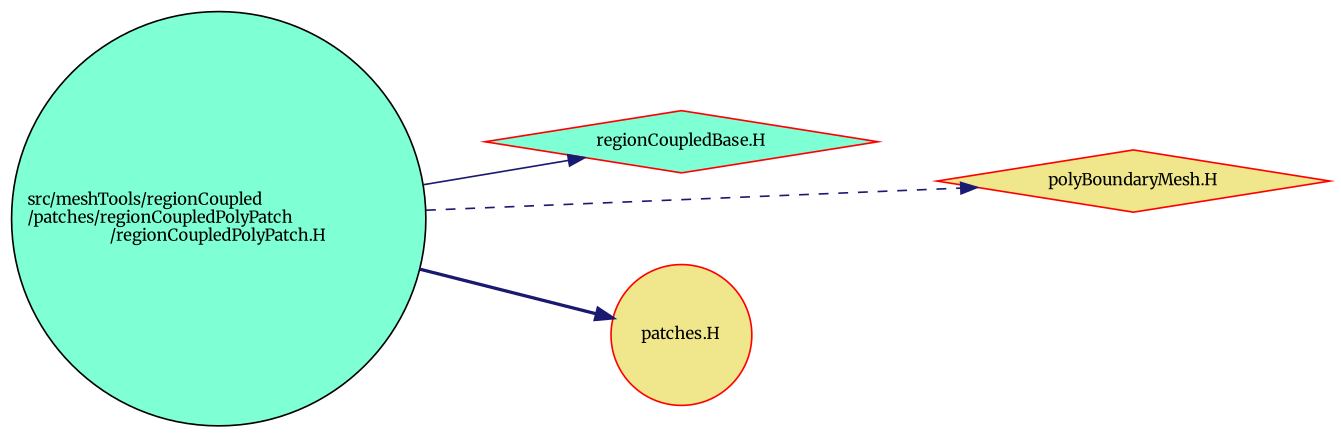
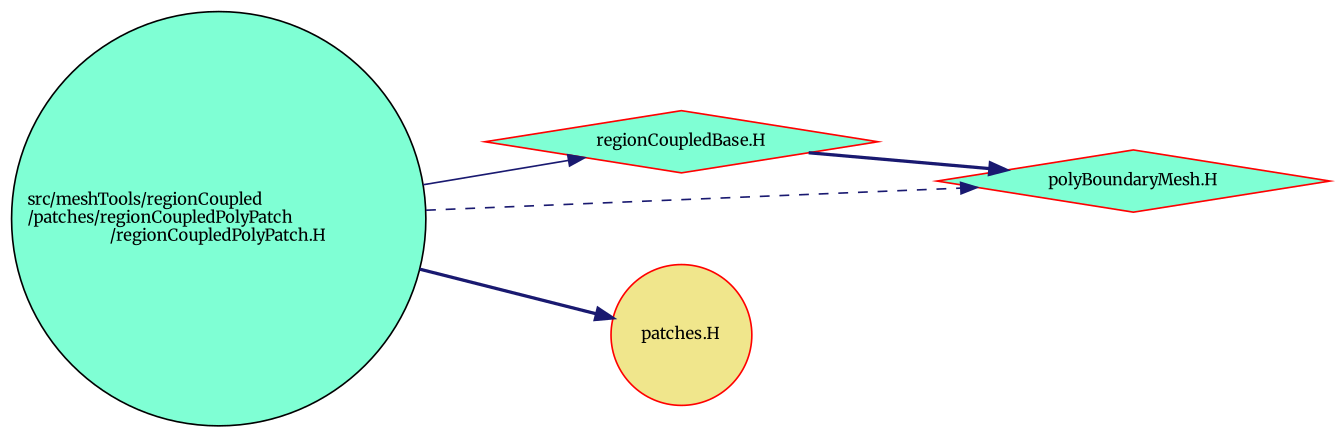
none -> (899, 161)
(1133, 181) -> (1133, 181)
